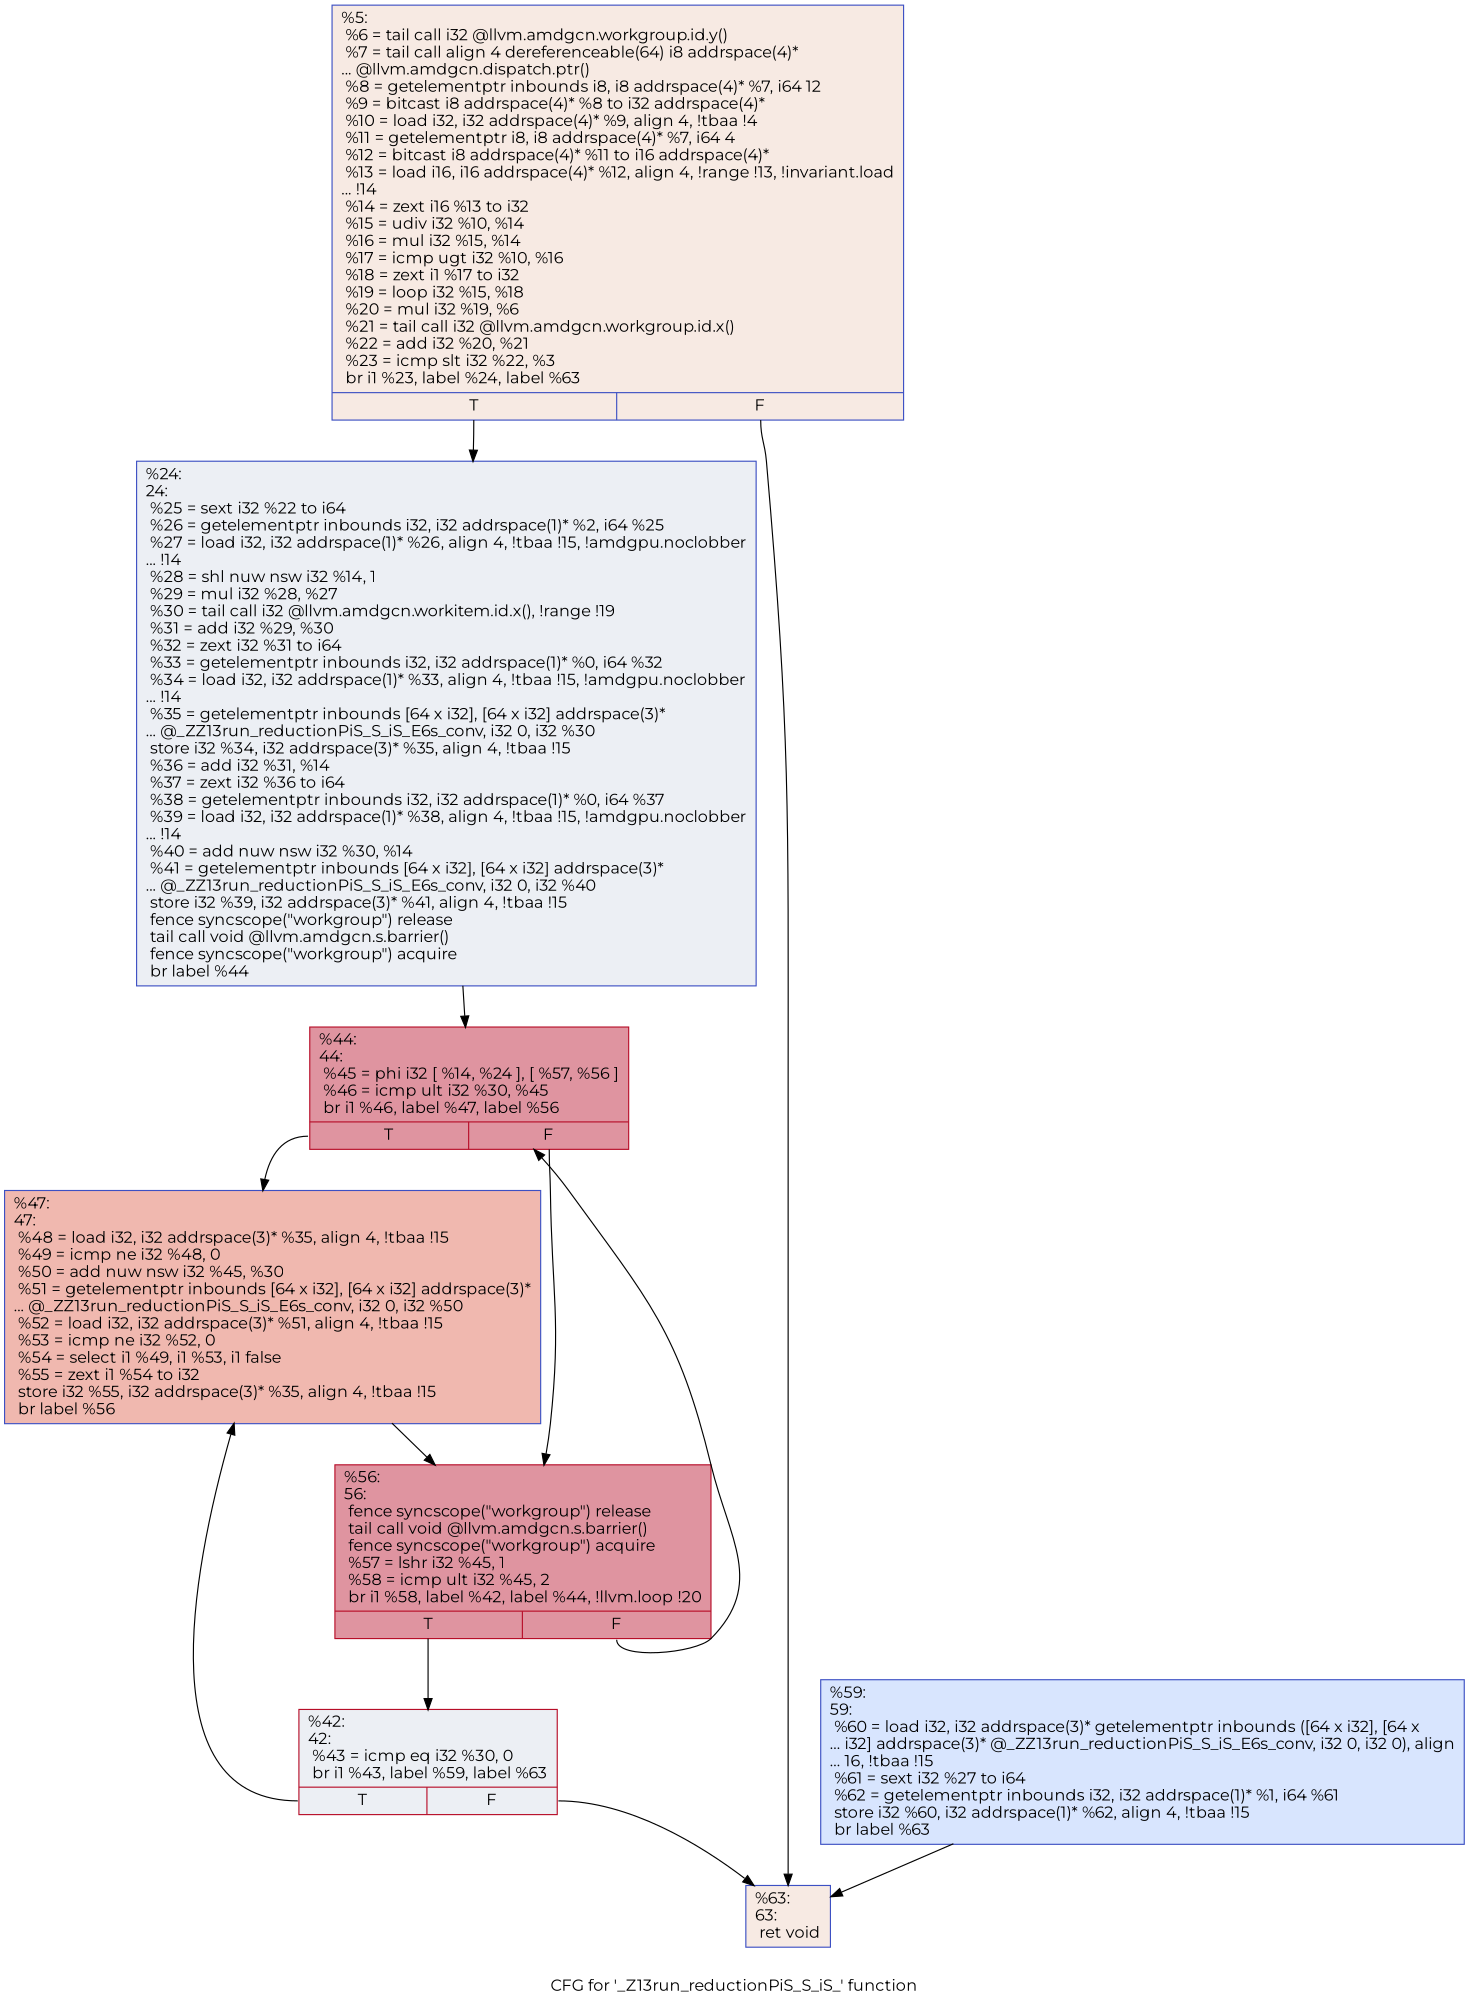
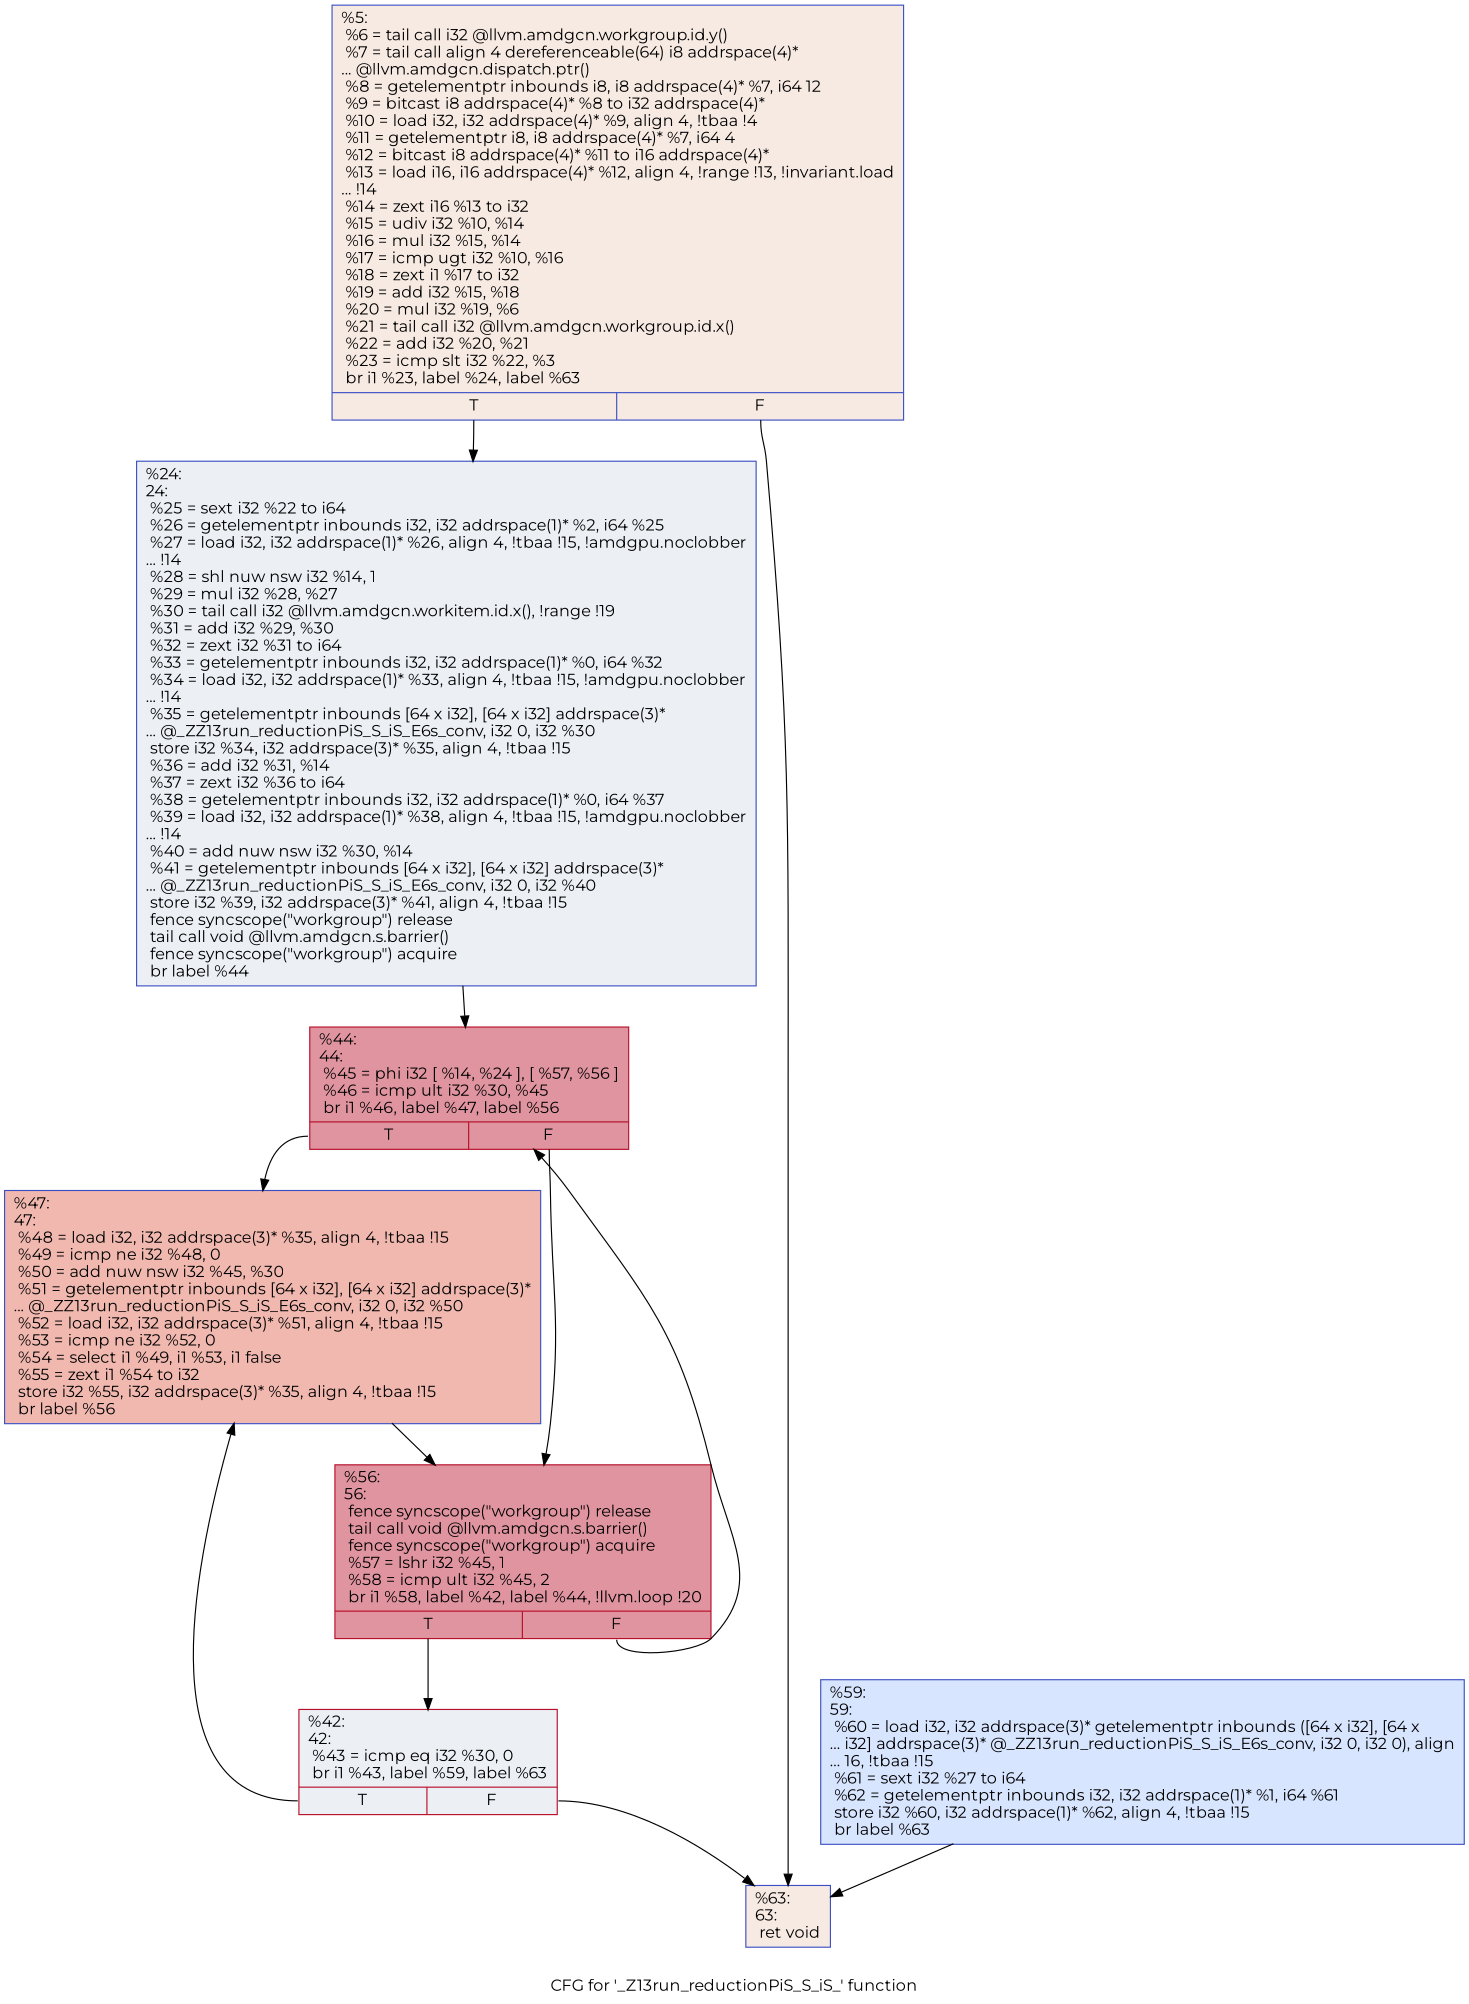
(433, 293) -> (431, 293)
